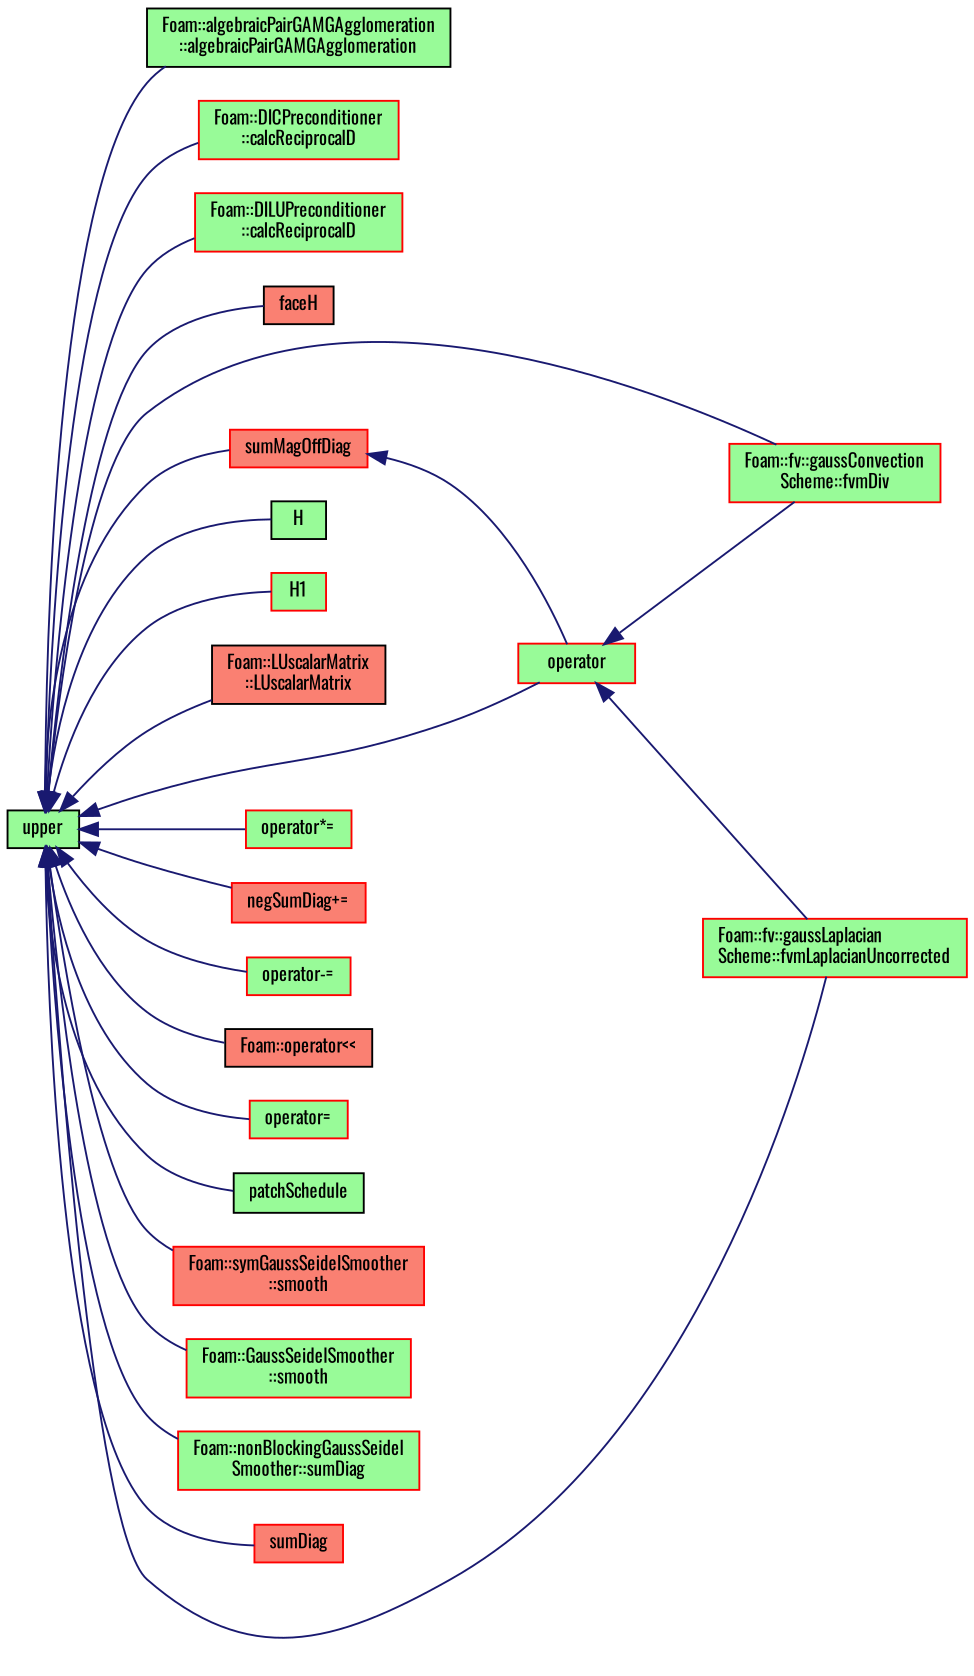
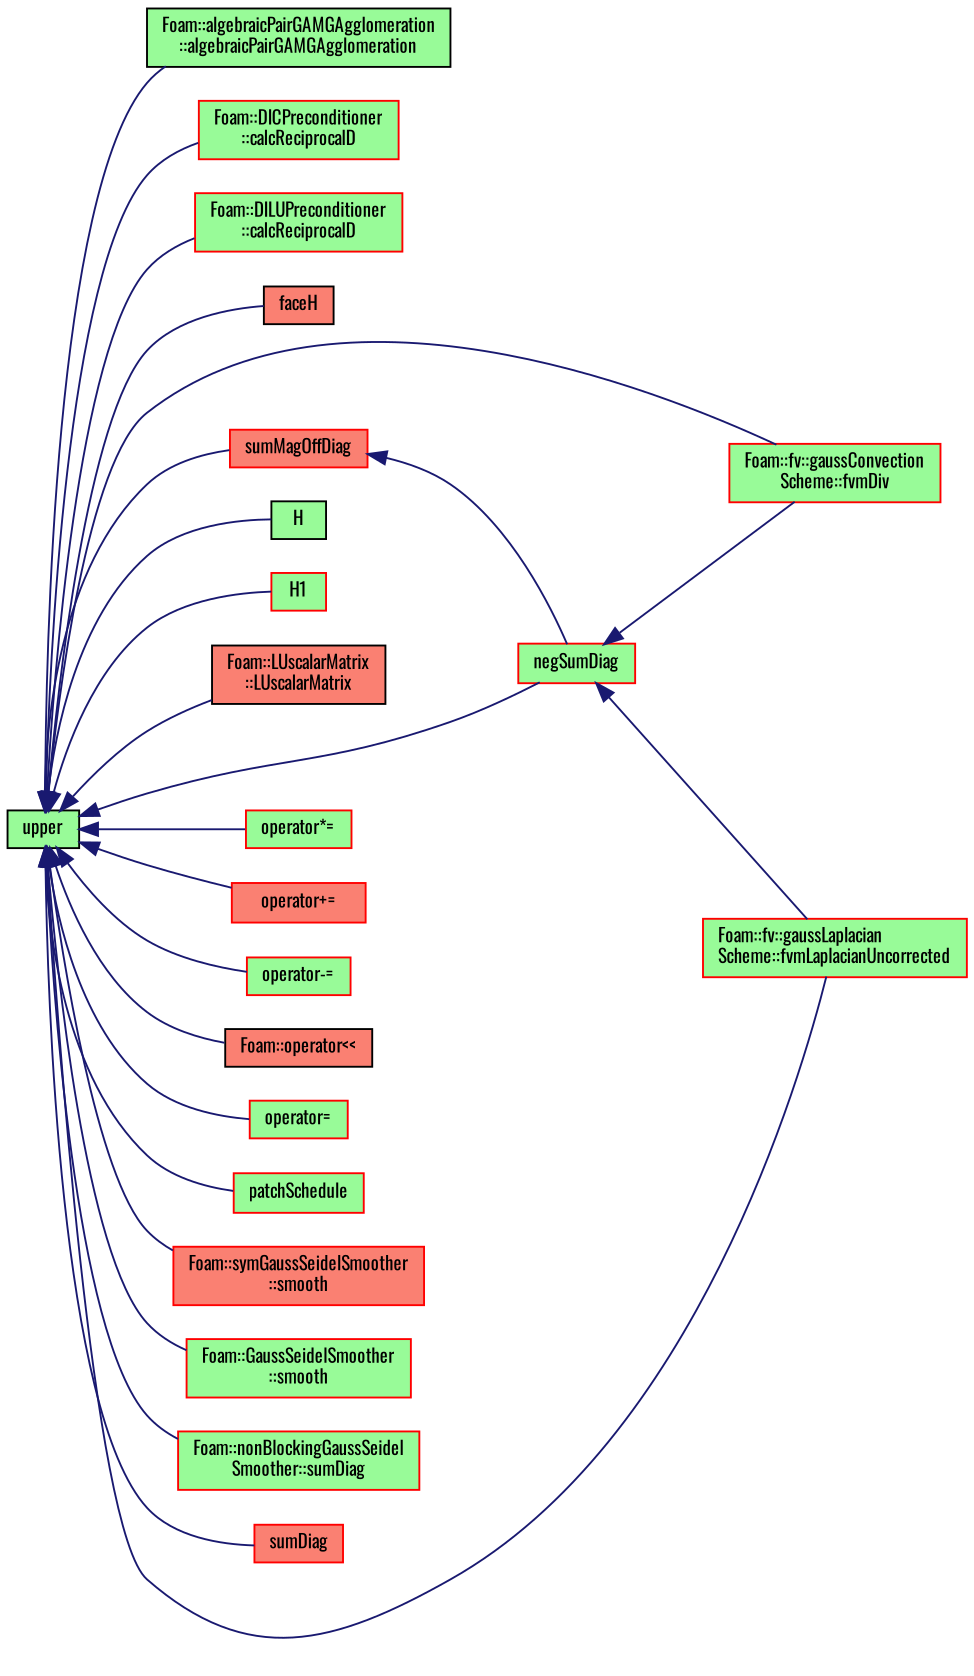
(577, 663) -> (577, 663)
(299, 903) -> (299, 903)
(299, 1193) -> (299, 1193)
